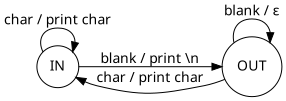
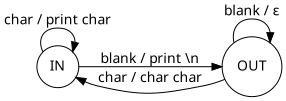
(150, 78) -> (150, 78)
